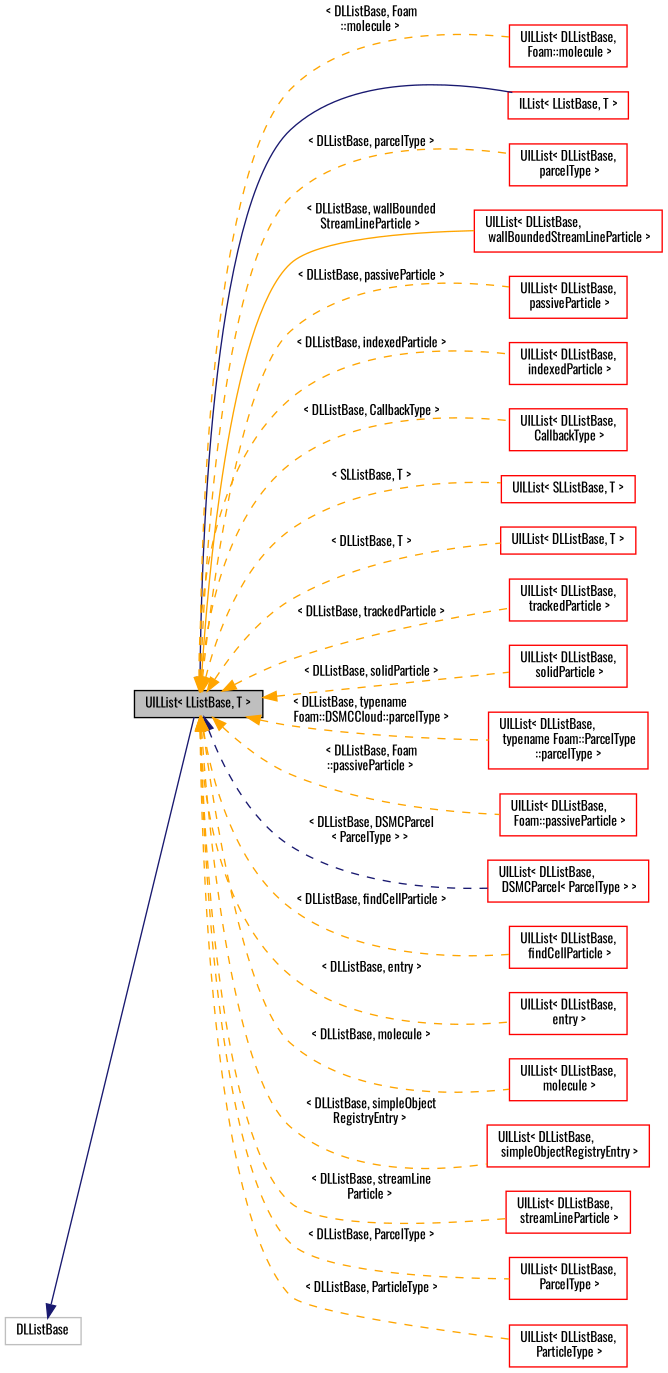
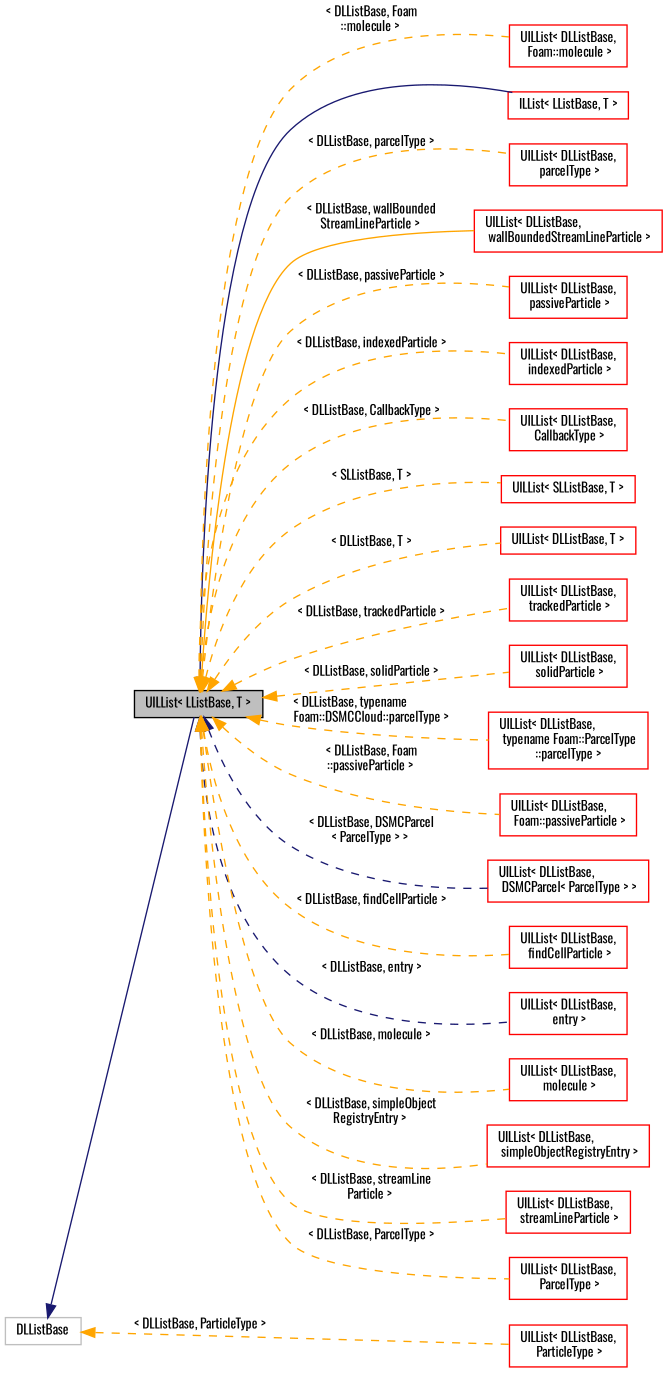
(277, 962) -> (277, 962)
(231, 1130) -> (302, 1338)
